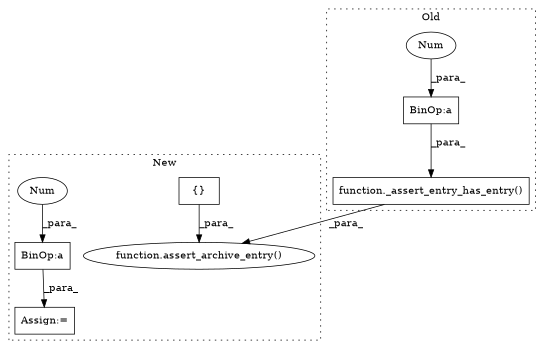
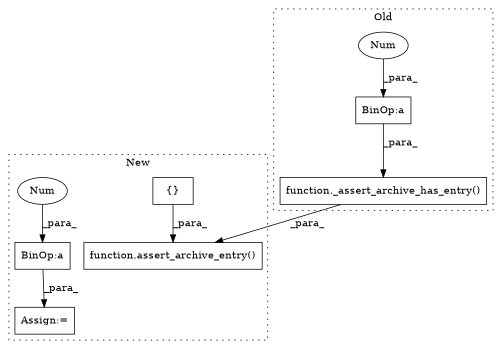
(431, 191) -> (383, 191)
(199, 256) -> (173, 256)
